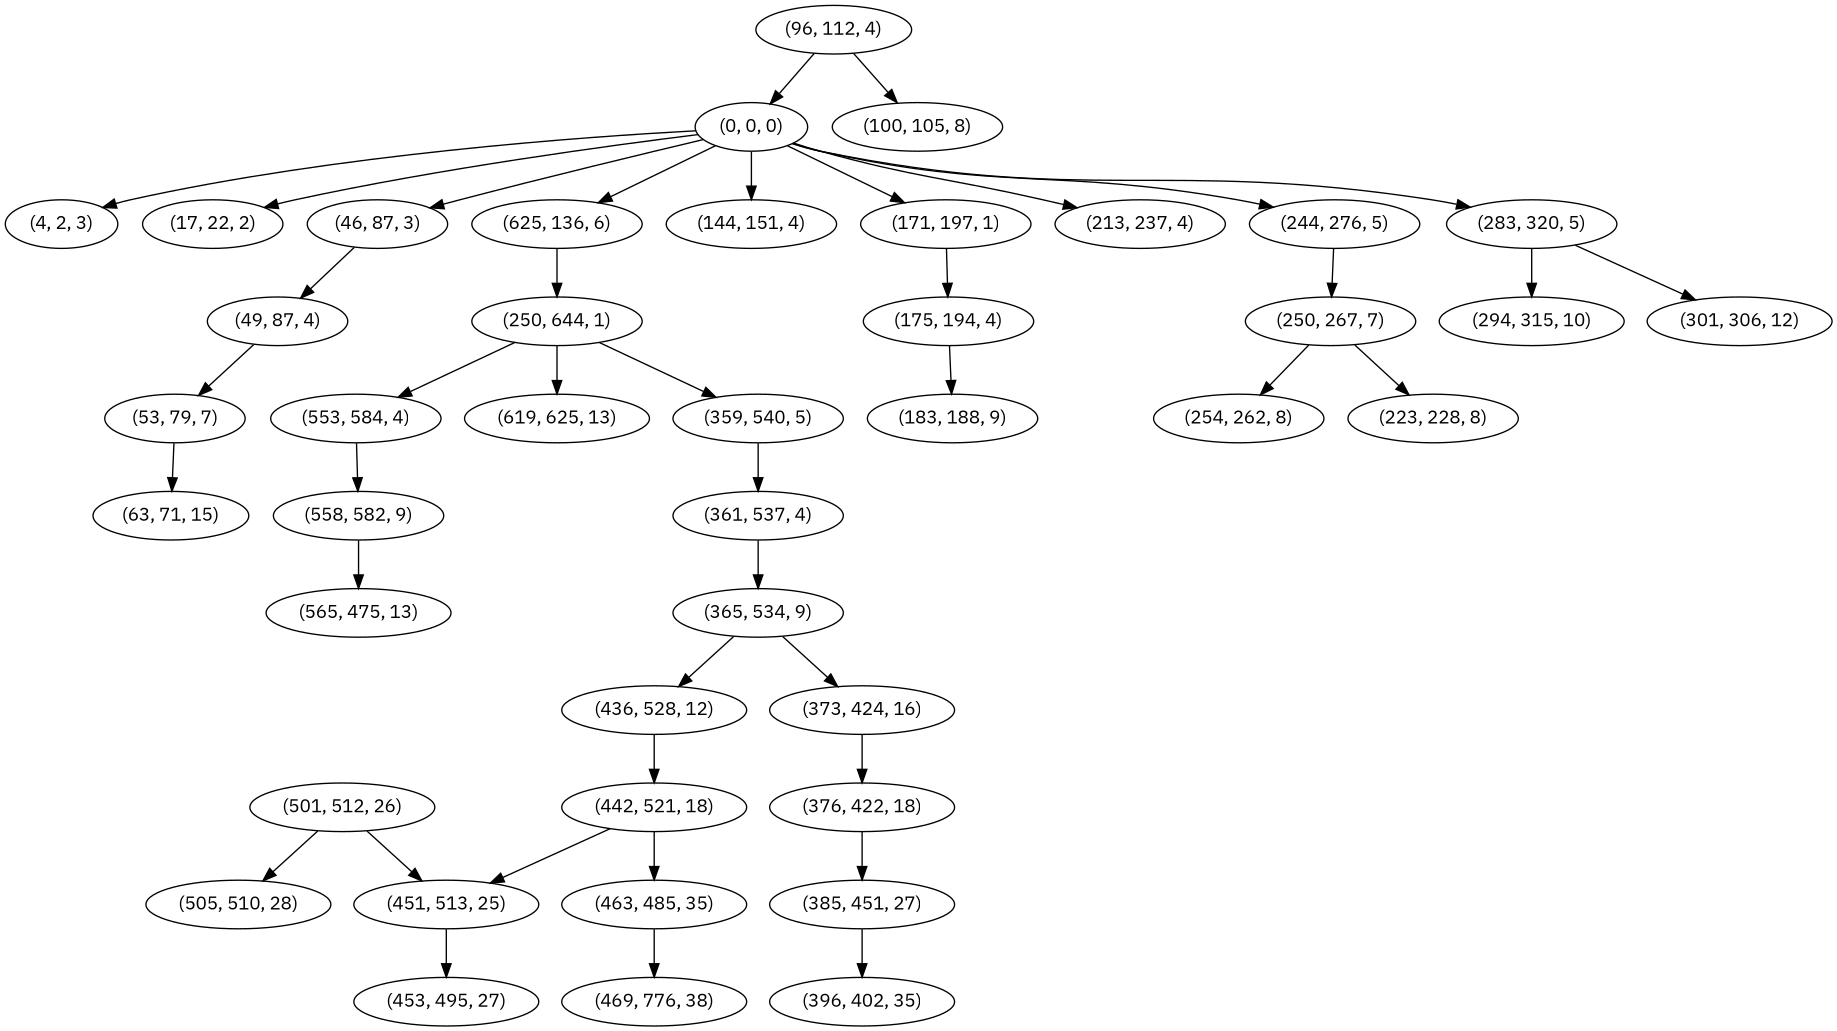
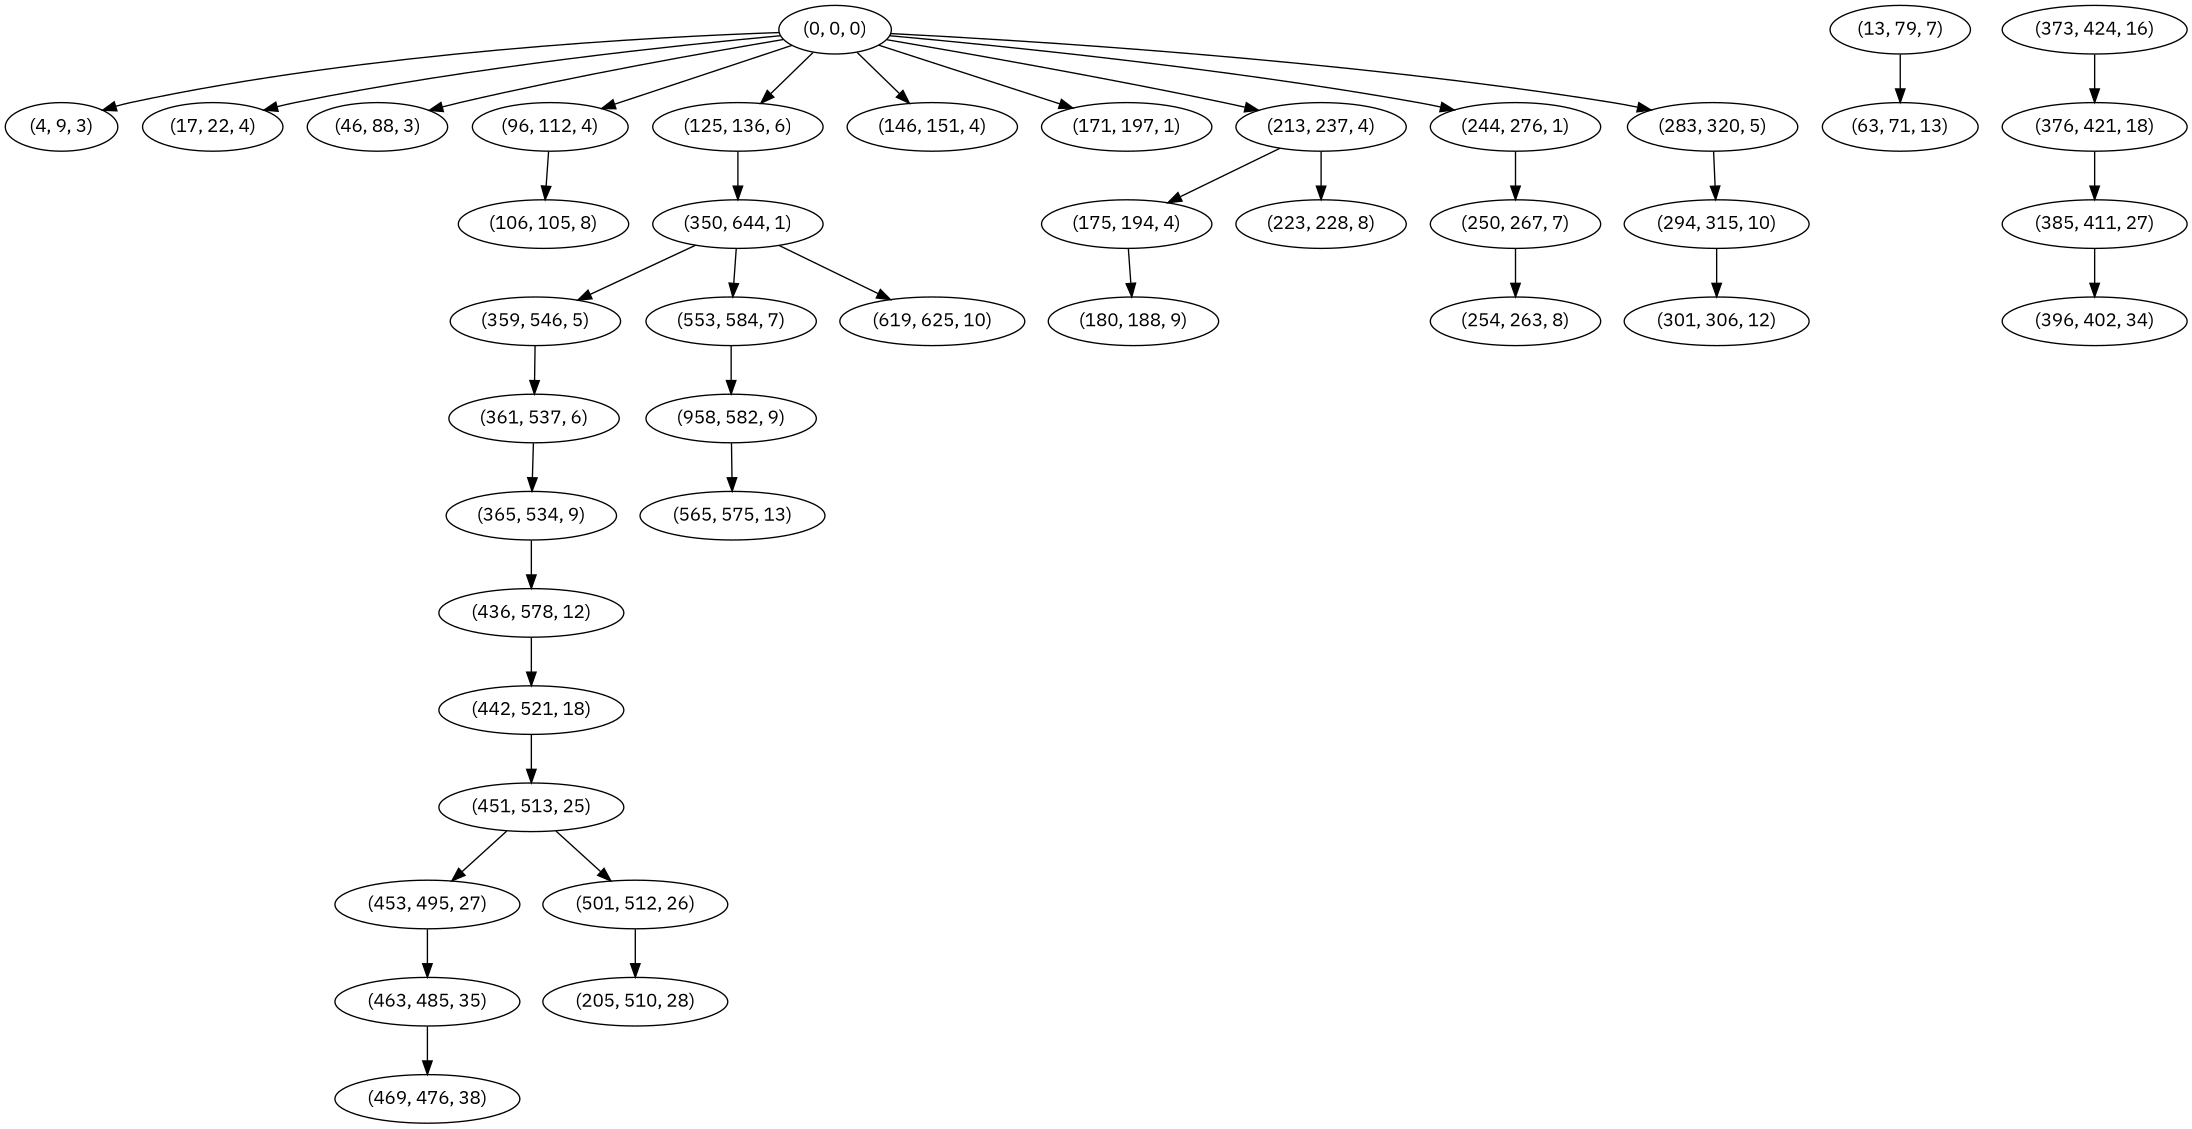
(797, 73) -> (703, 75)
(917, 127) -> (544, 224)
(62, 224) -> (62, 127)
(213, 224) -> (213, 127)
(377, 224) -> (377, 127)
(557, 224) -> (738, 127)
(751, 224) -> (932, 127)
(1335, 224) -> (1516, 127)
(947, 266) -> (1230, 172)
(1629, 270) -> (1717, 266)
(278, 321) -> none
(557, 321) -> (738, 224)
(1377, 365) -> (1321, 169)
(175, 418) -> (1900, 30)
(356, 418) -> (731, 321)
(557, 418) -> (932, 321)
(758, 418) -> (535, 321)
(953, 418) -> (1133, 321)
(1239, 418) -> (1516, 321)
(171, 516) -> (1900, 127)
(359, 516) -> (731, 418)
(758, 516) -> (534, 418)
(359, 613) -> (733, 516)
(805, 657) -> none
(654, 710) -> (531, 613)
(862, 807) -> (2095, 127)
(654, 849) -> (427, 946)
(389, 851) -> (578, 851)
(238, 905) -> (635, 1002)
(862, 905) -> (2095, 224)
(654, 1002) -> (427, 1099)
(862, 1002) -> (2095, 321)
